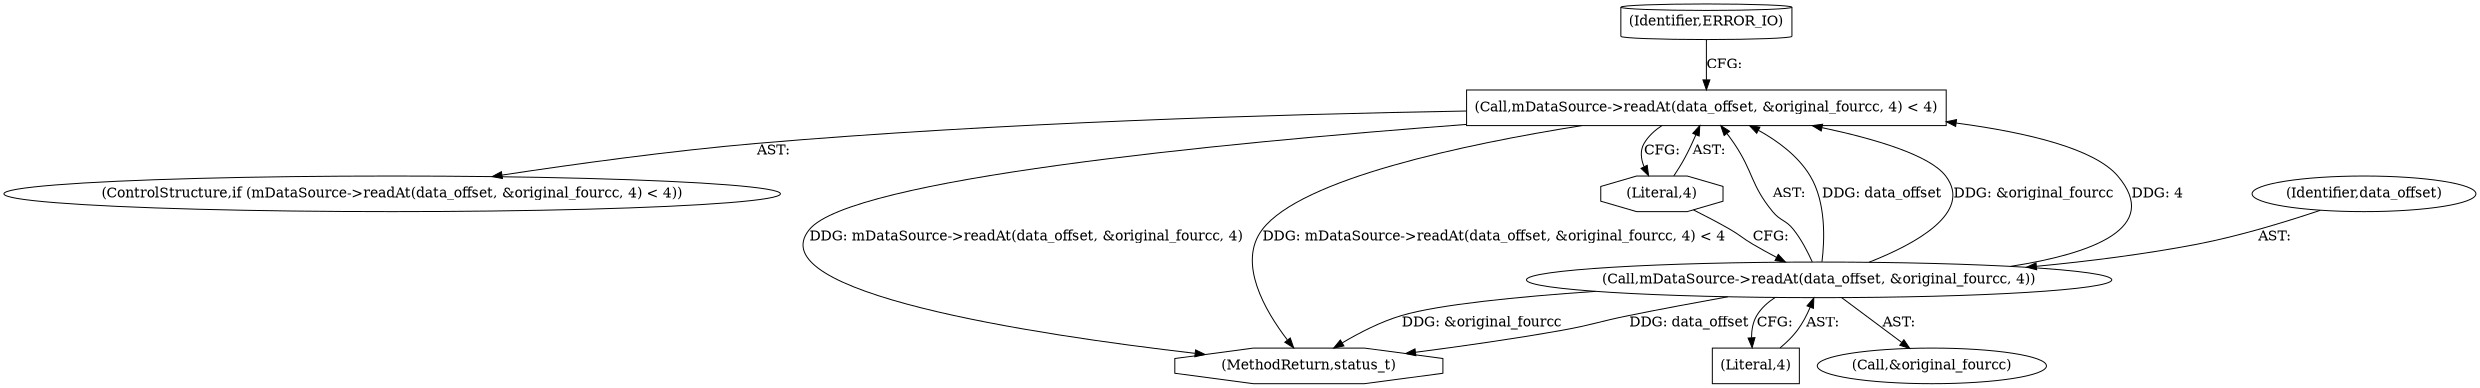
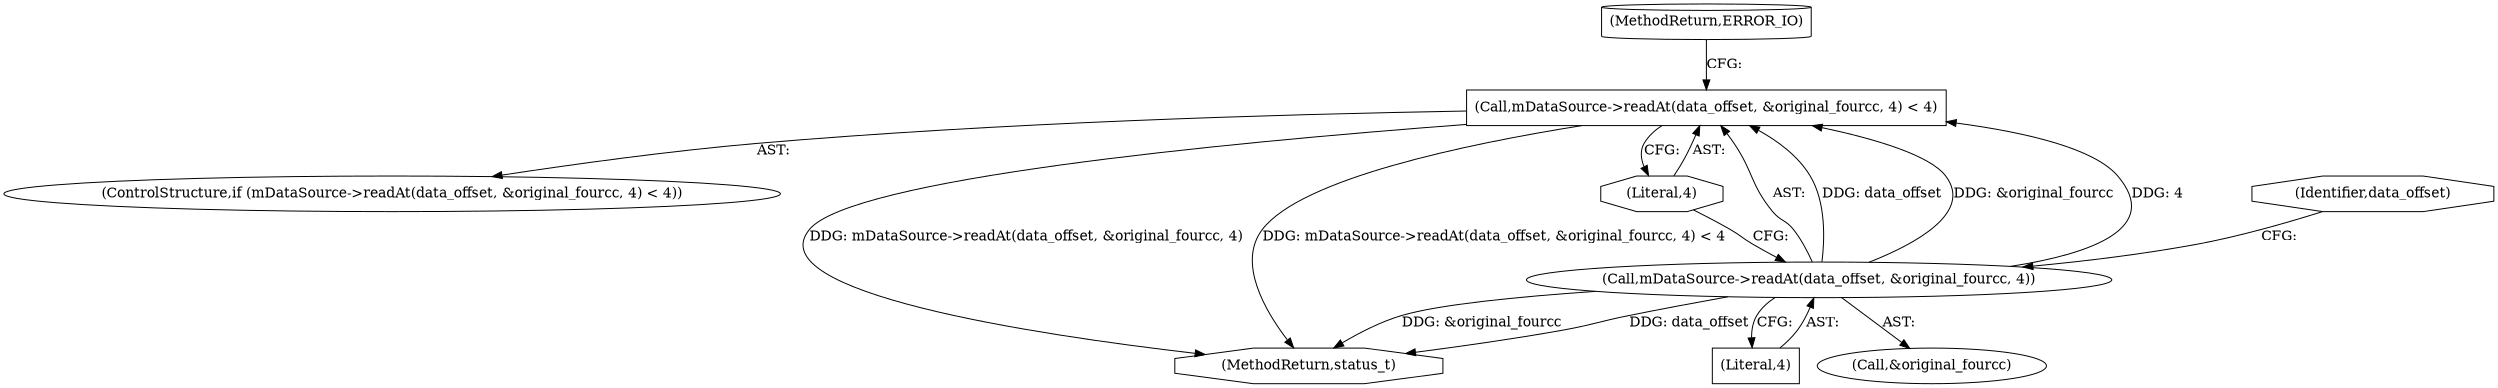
(1706, 22) -> (1706, 22)
(2364, 194) -> (2373, 194)
(2277, 237) -> (2281, 237)
